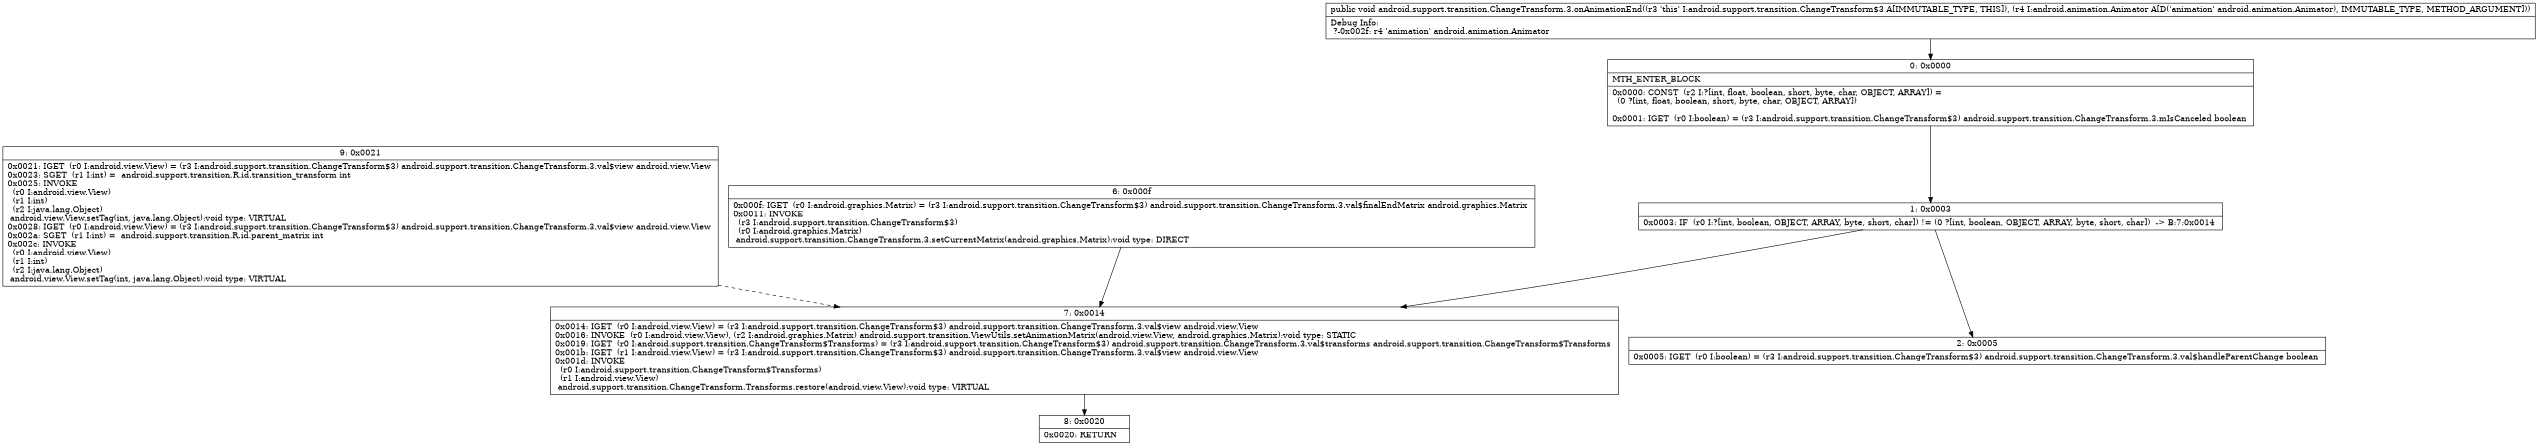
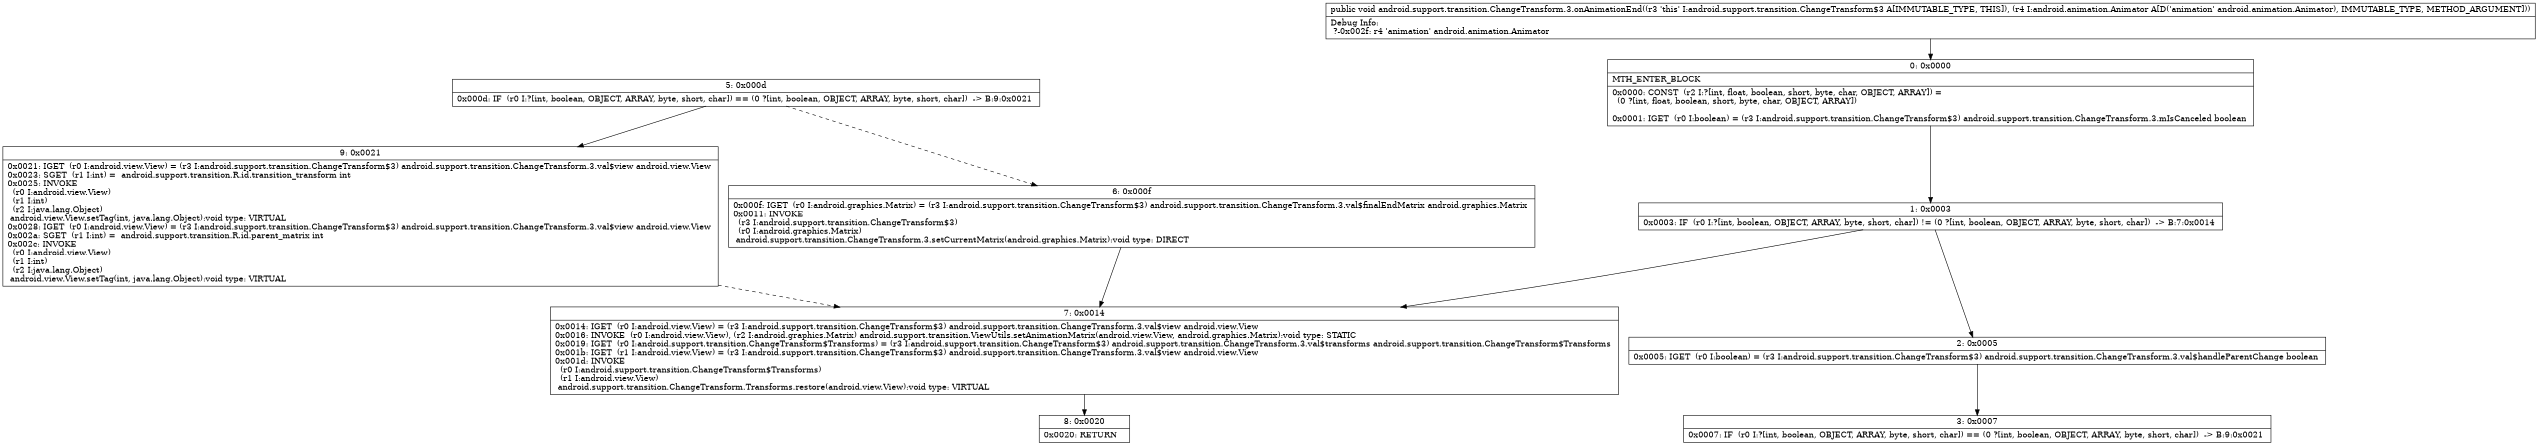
none -> (746, 93)
none -> (1977, 429)
